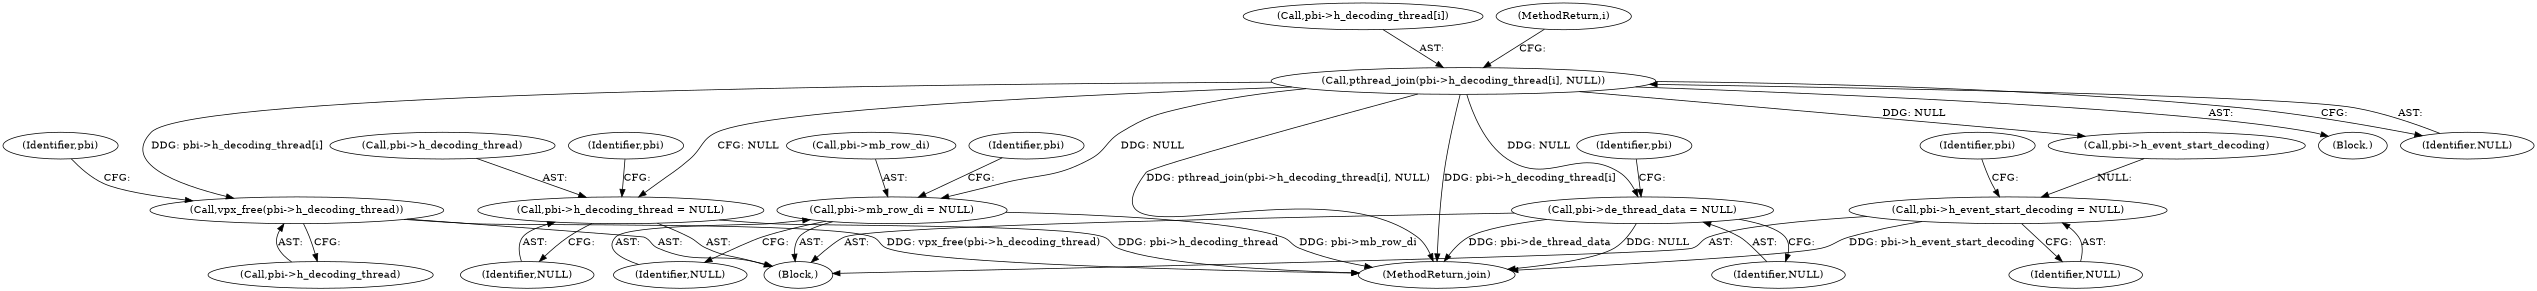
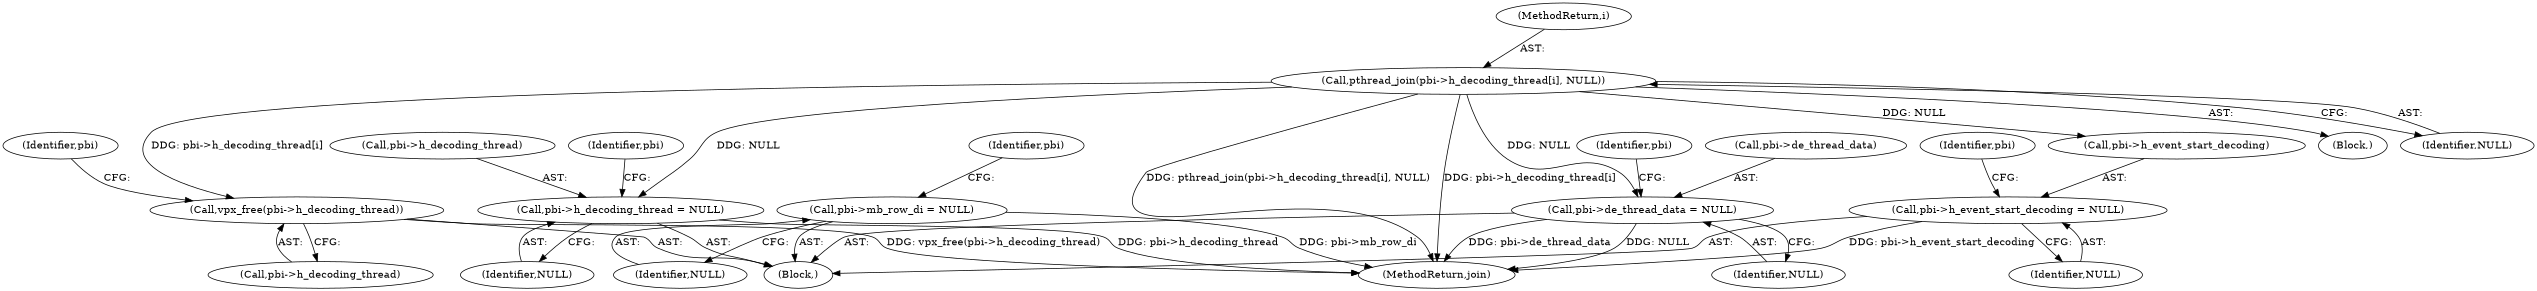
(1363, 16) -> none
(1534, 49) -> (1534, 49)
(1123, 131) -> none
(748, 146) -> (748, 146)
(871, 146) -> none
none -> (1806, 146)
(2117, 178) -> (2117, 178)
